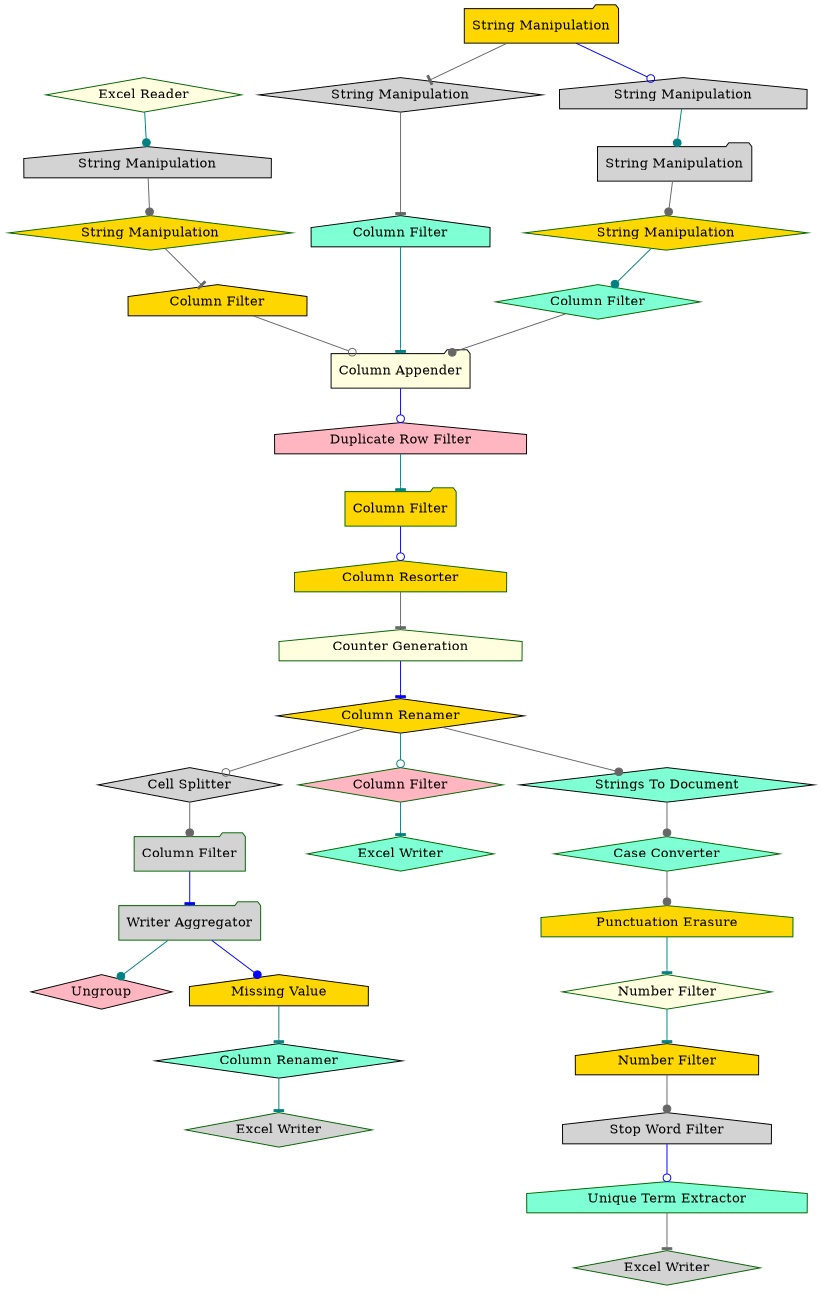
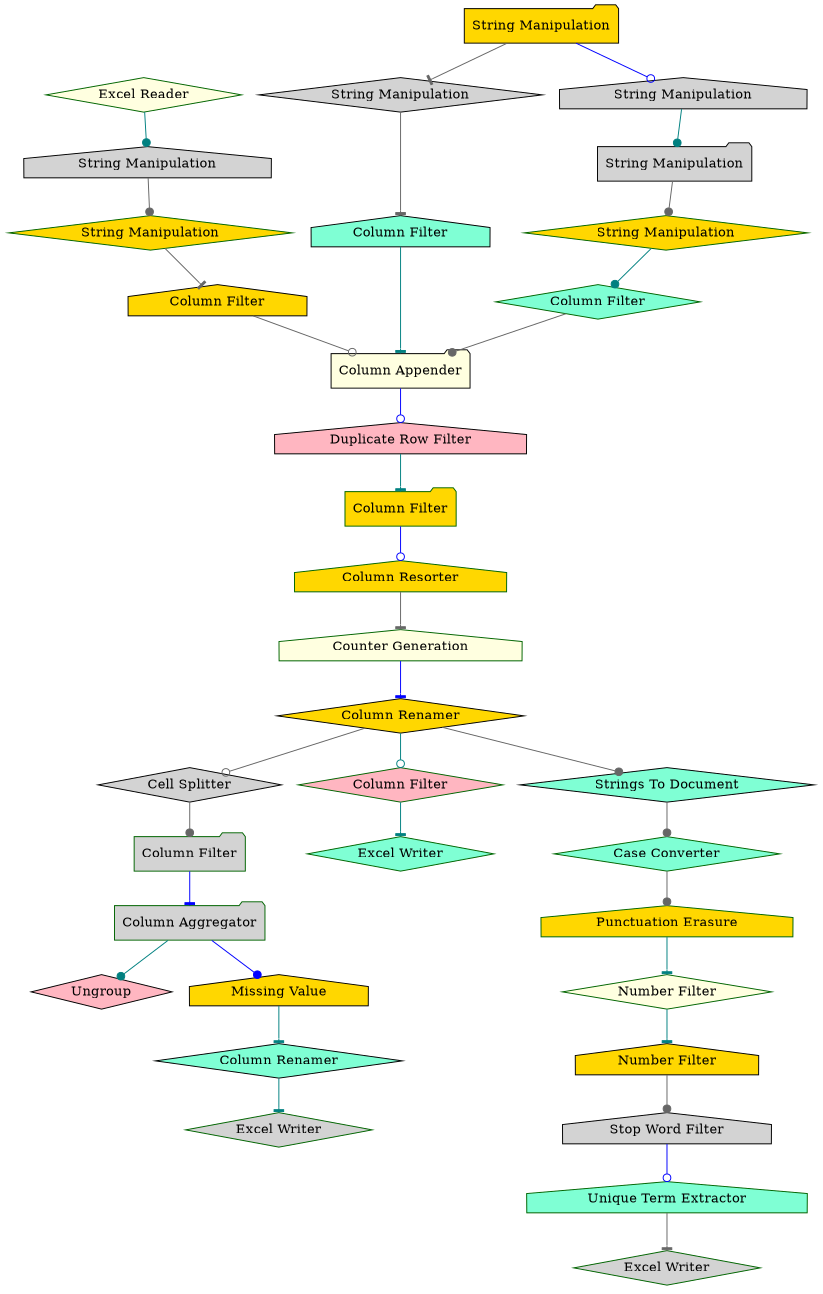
(190, 923) -> (190, 923)
